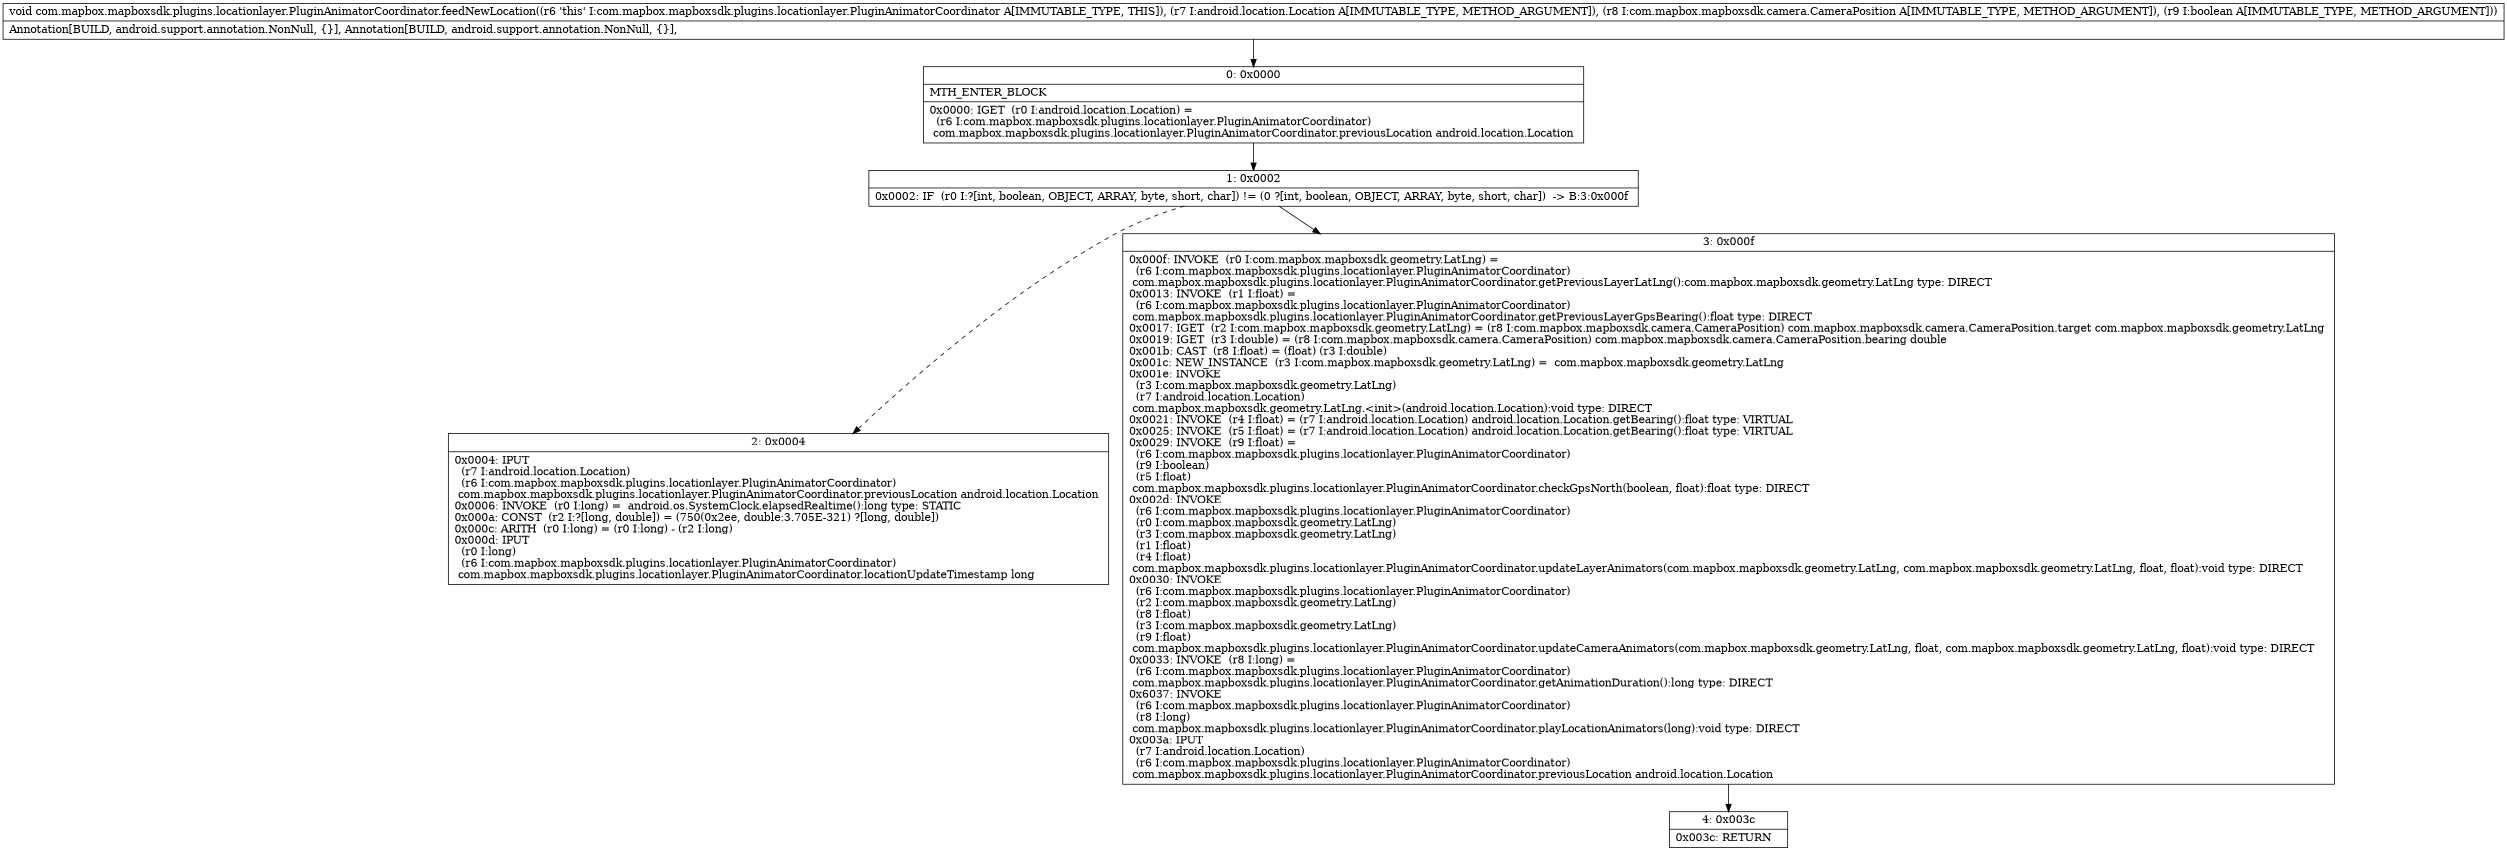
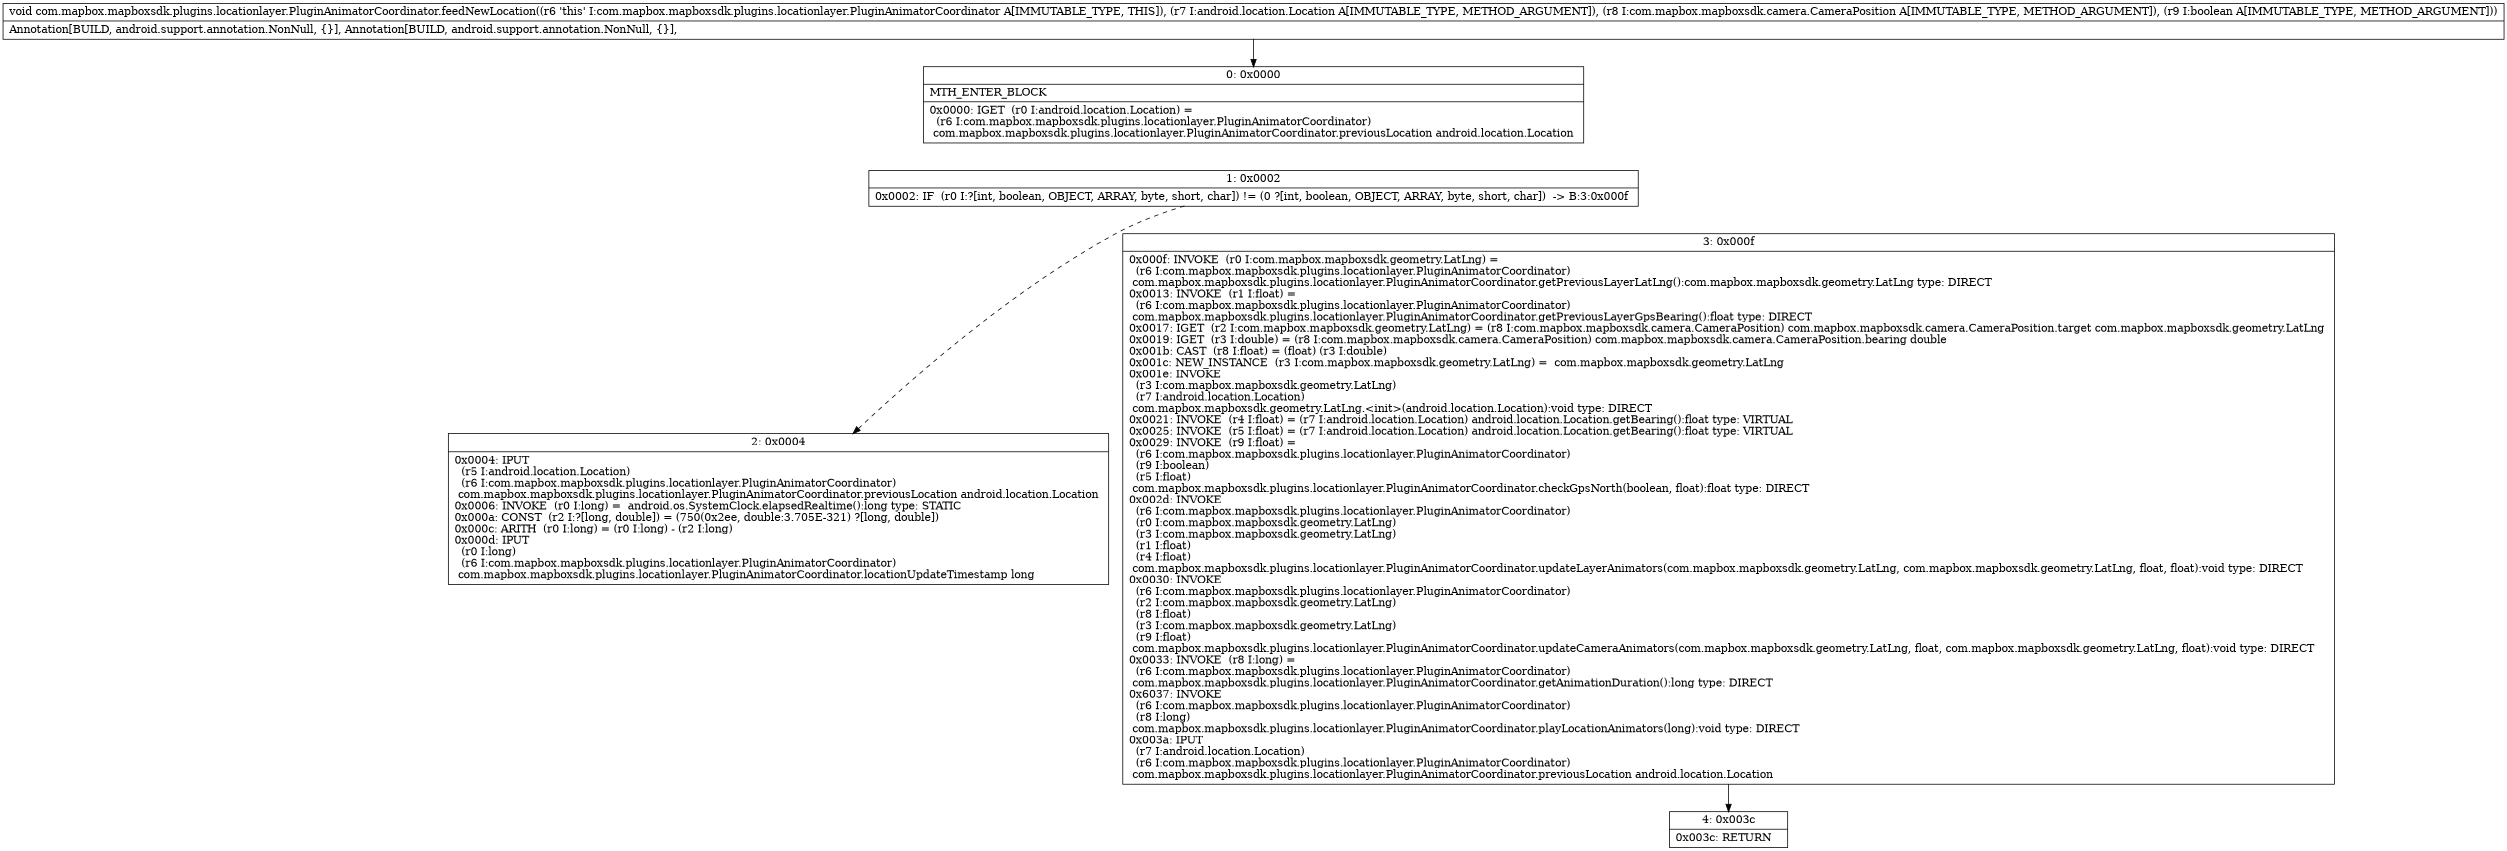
(1254, 153) -> none
(1296, 218) -> none
(543, 472) -> (543, 472)
